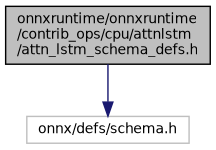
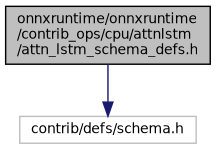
(108, 130) -> (108, 130)
